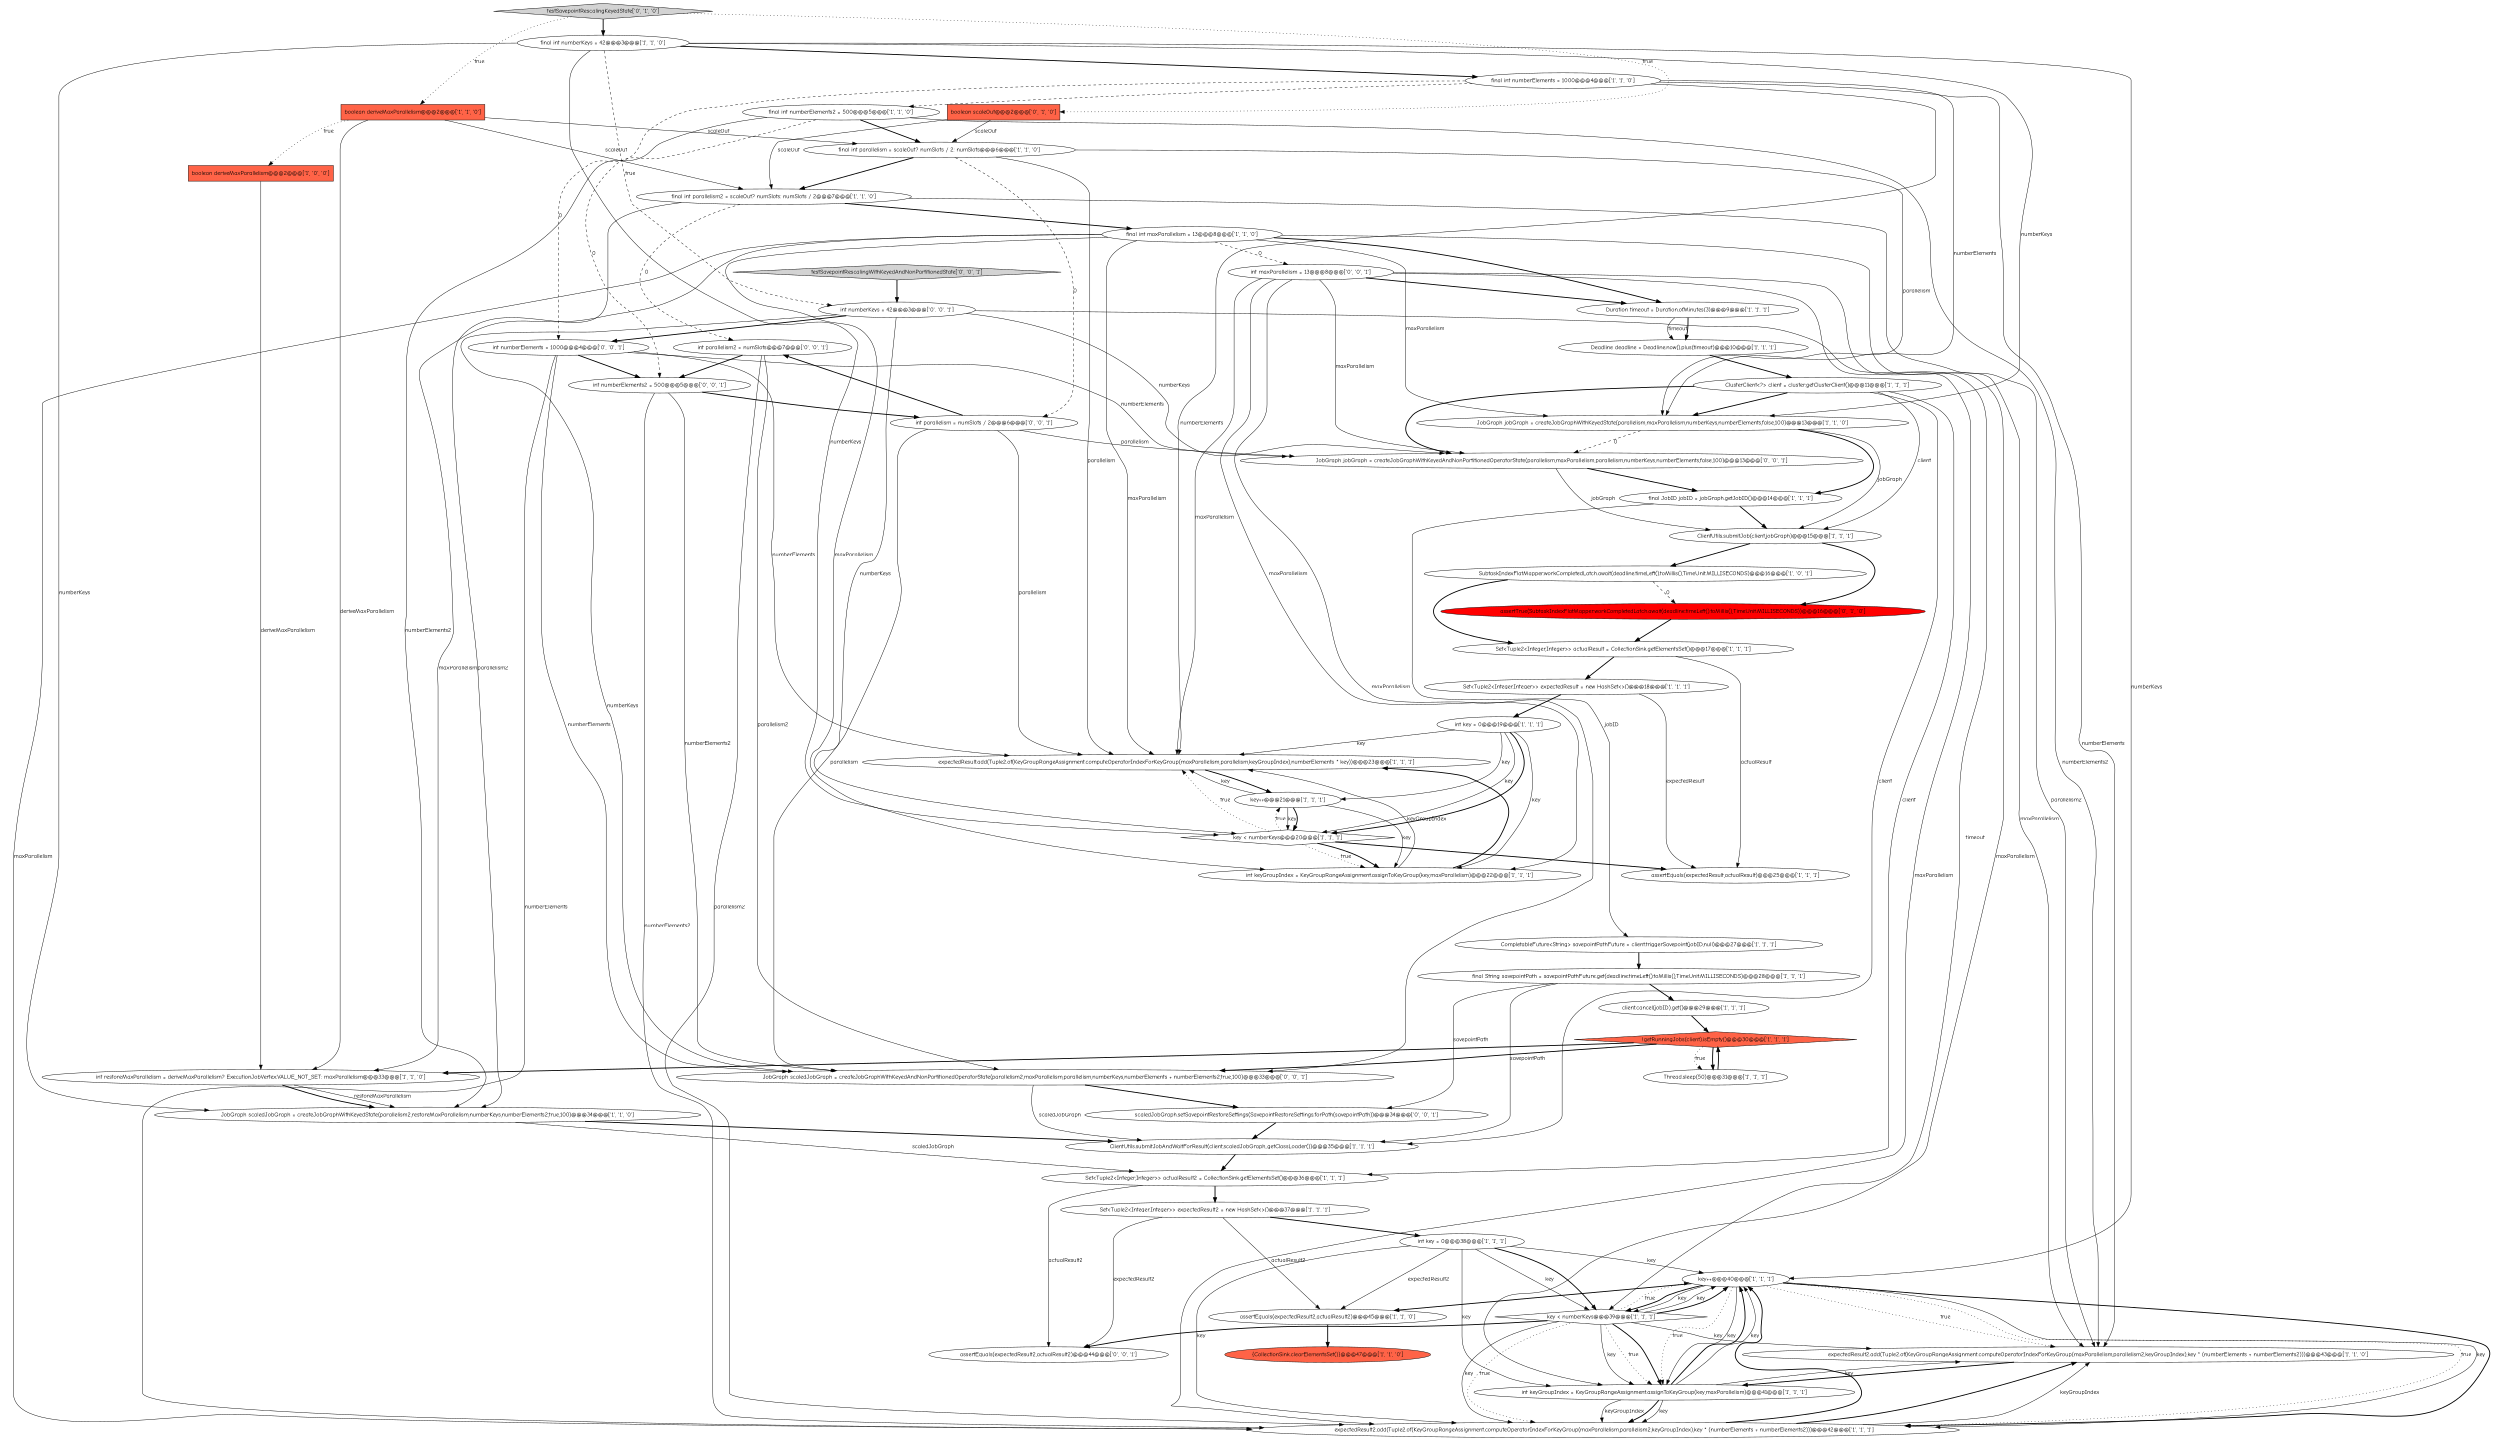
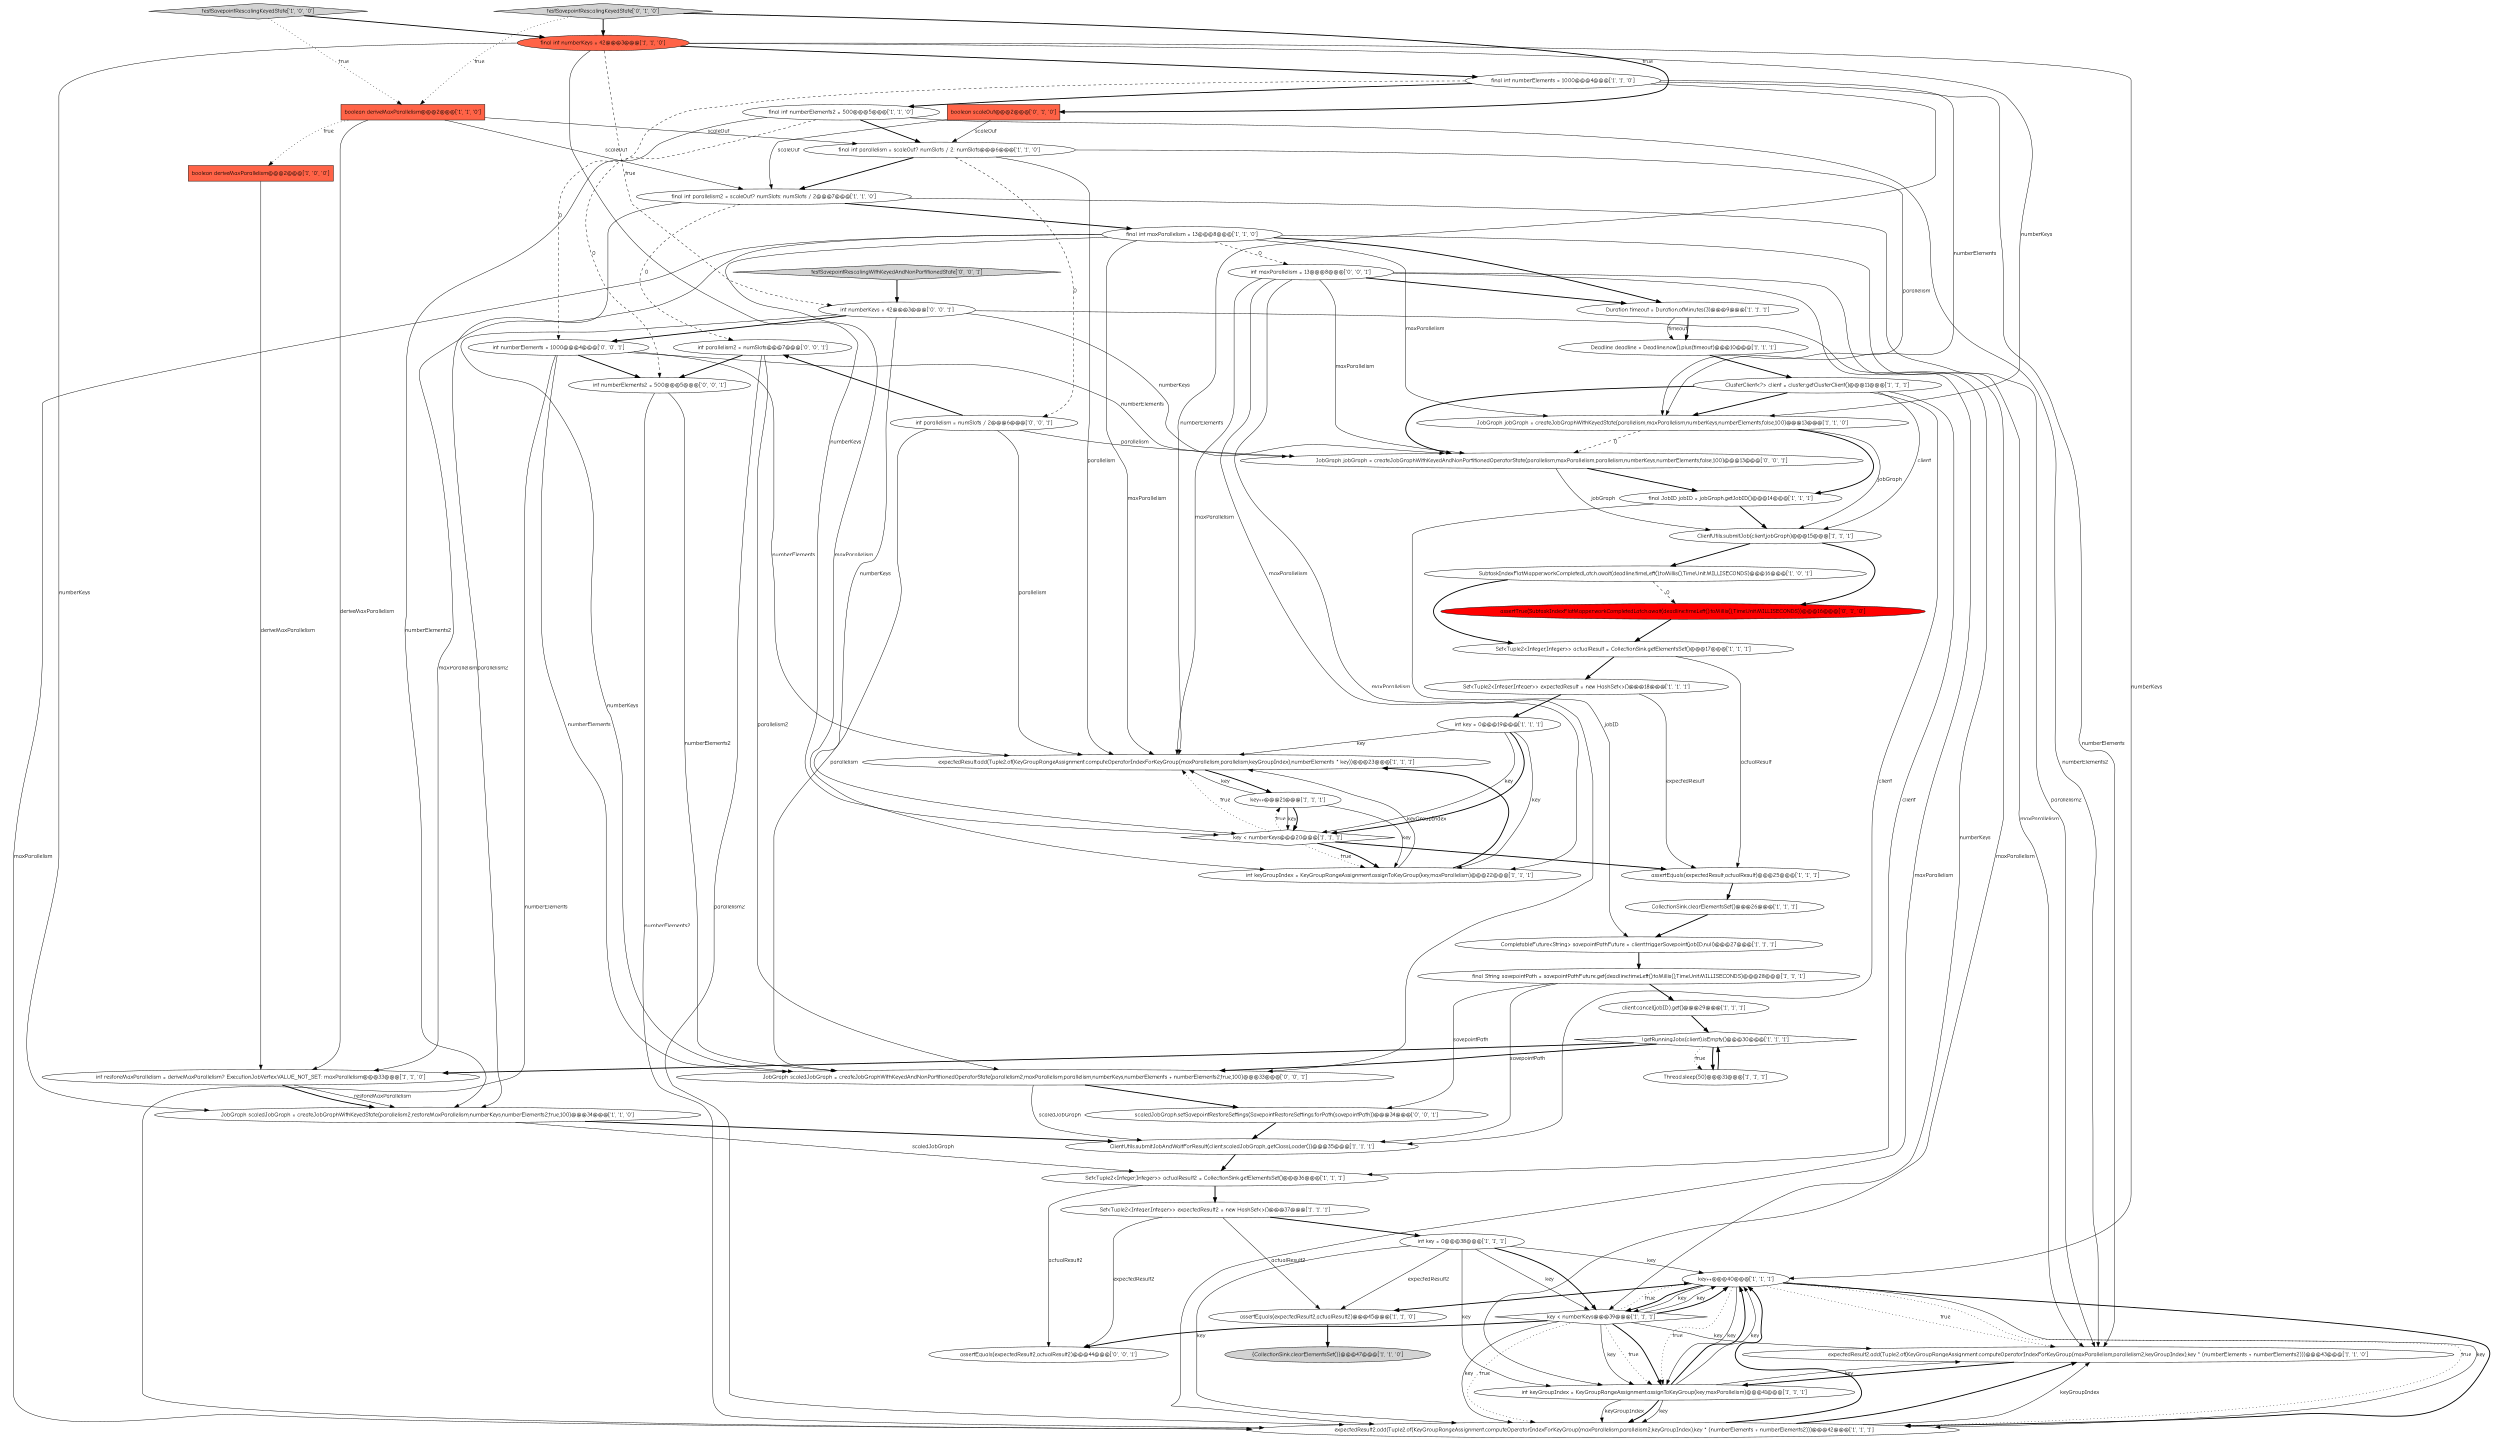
none -> (258, 11)
(603, 43) -> (603, 43)
(1445, 43) -> (1445, 43)
(1193, 93) -> (1193, 93)
(808, 406) -> none
(1441, 790) -> none
(1975, 838) -> (1975, 838)
none -> (1725, 907)
(1716, 1040) -> (1716, 1040)
(1328, 1355) -> (1328, 1355)
